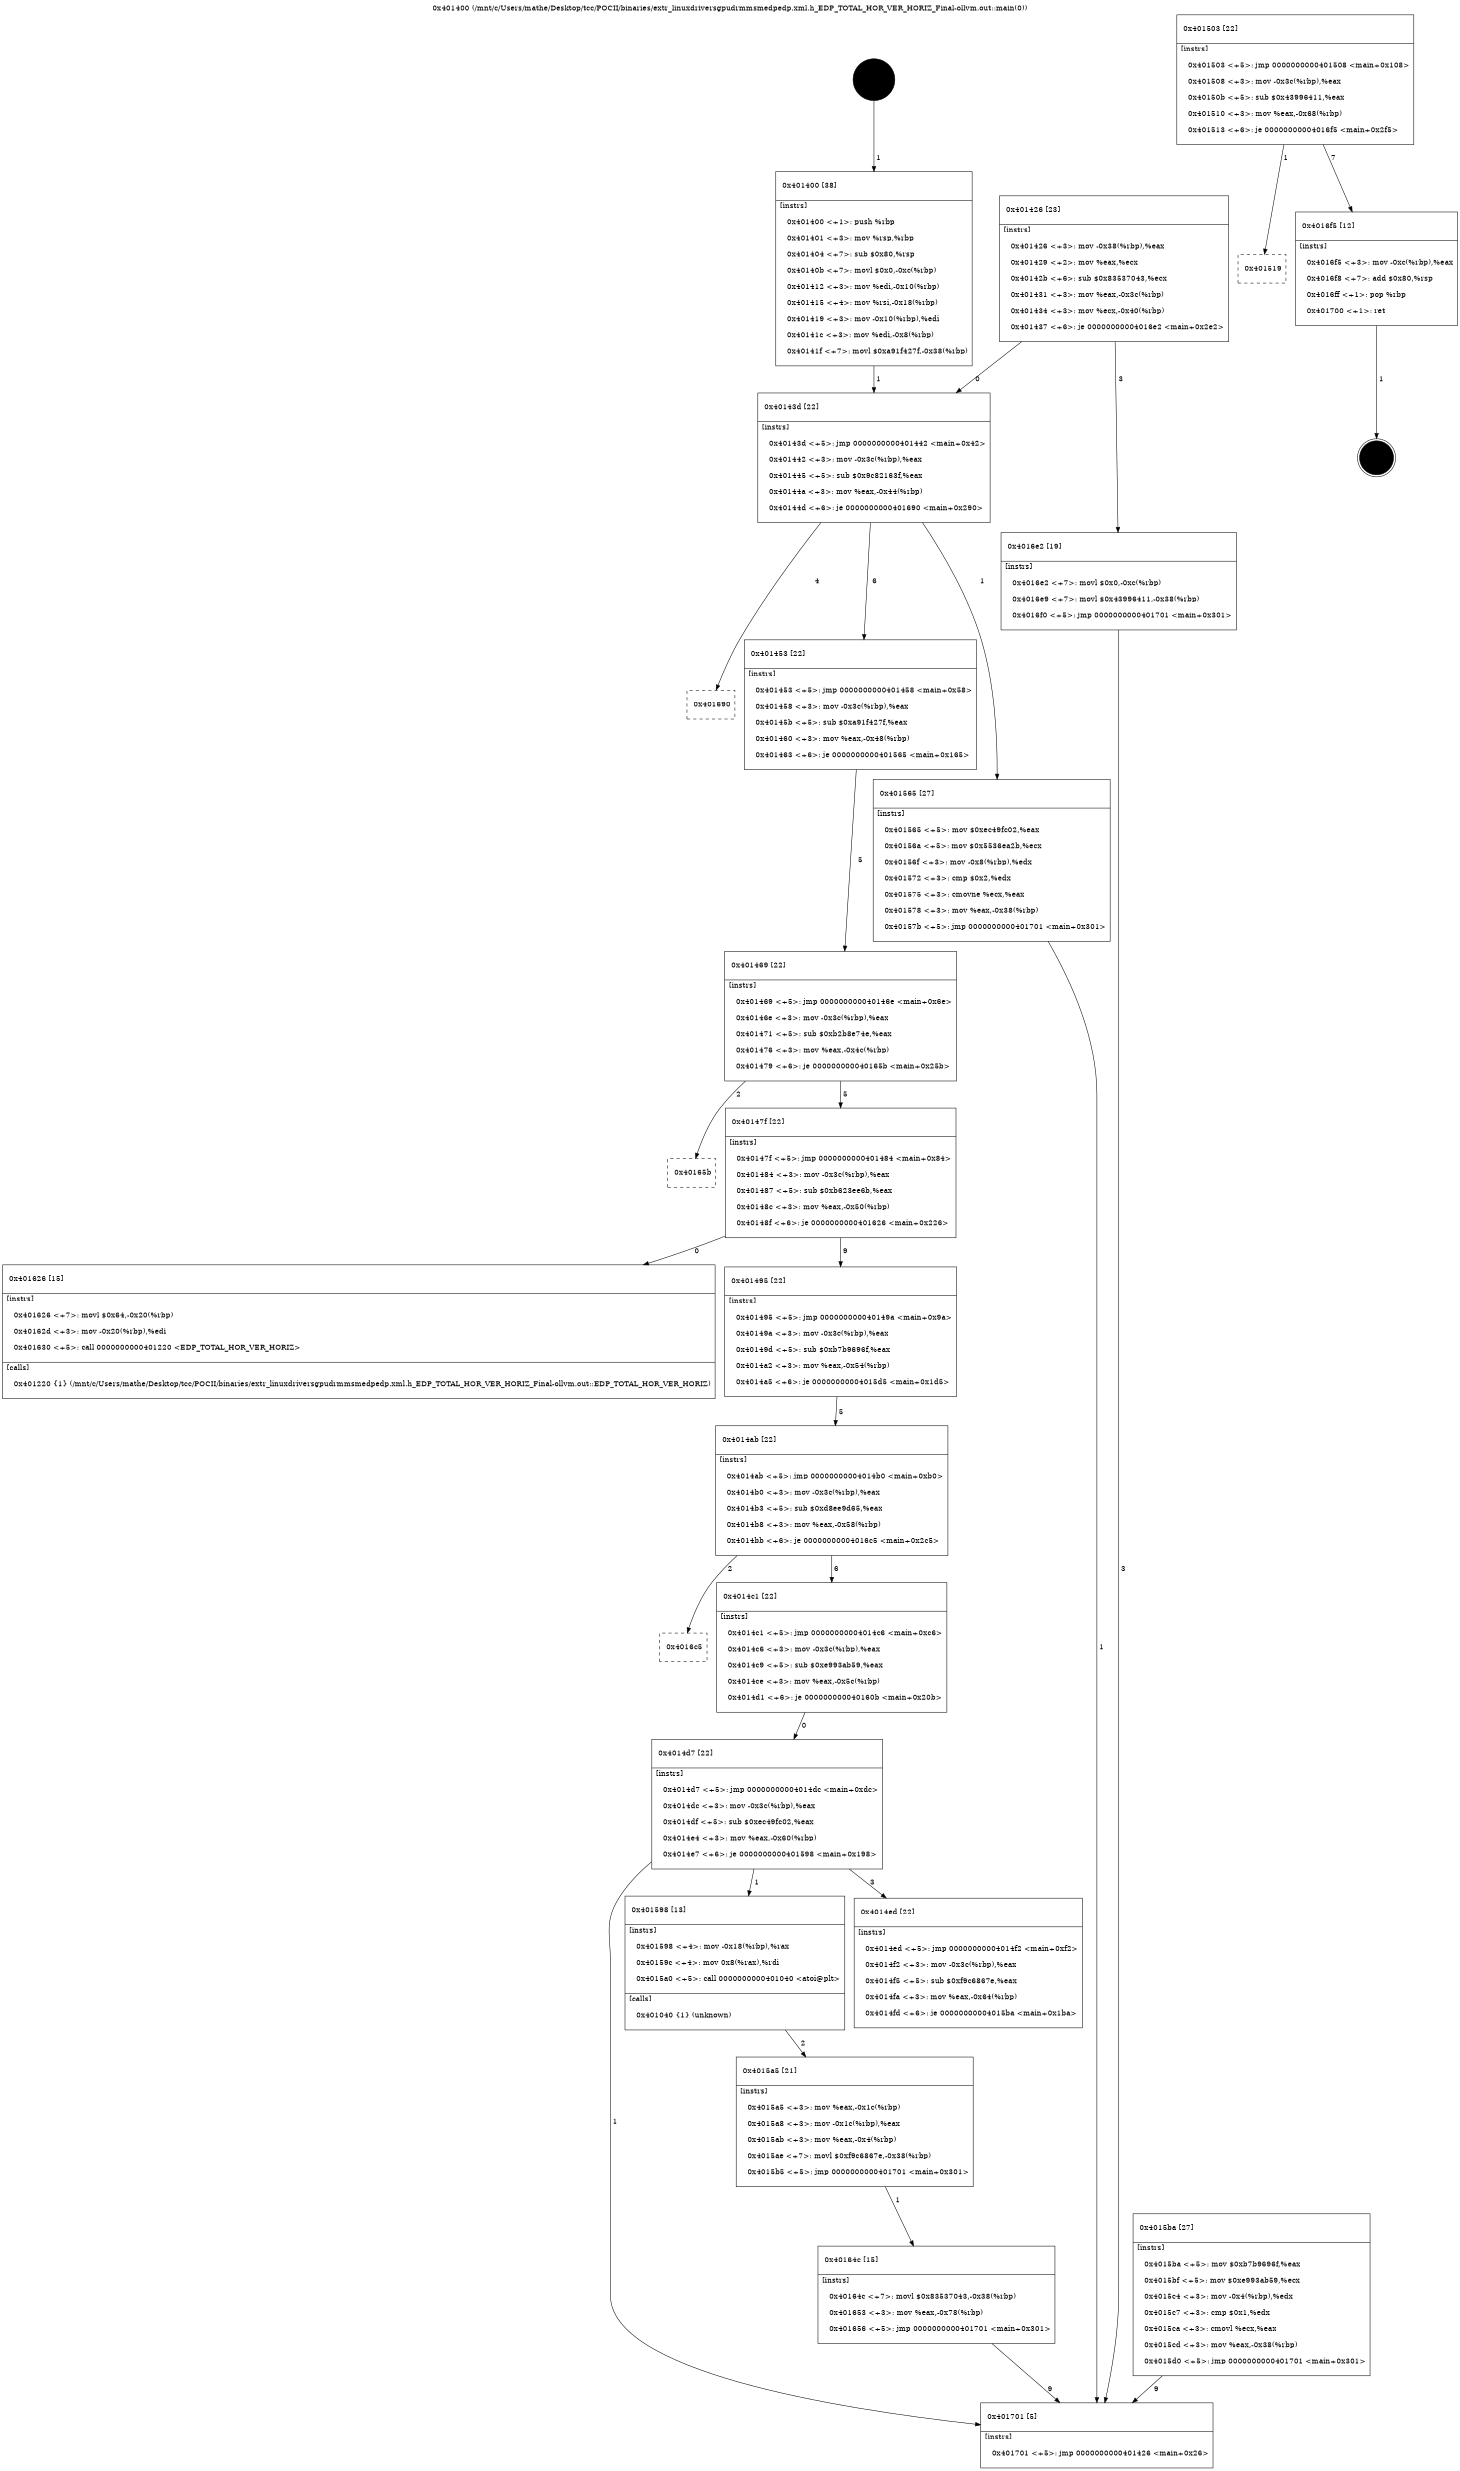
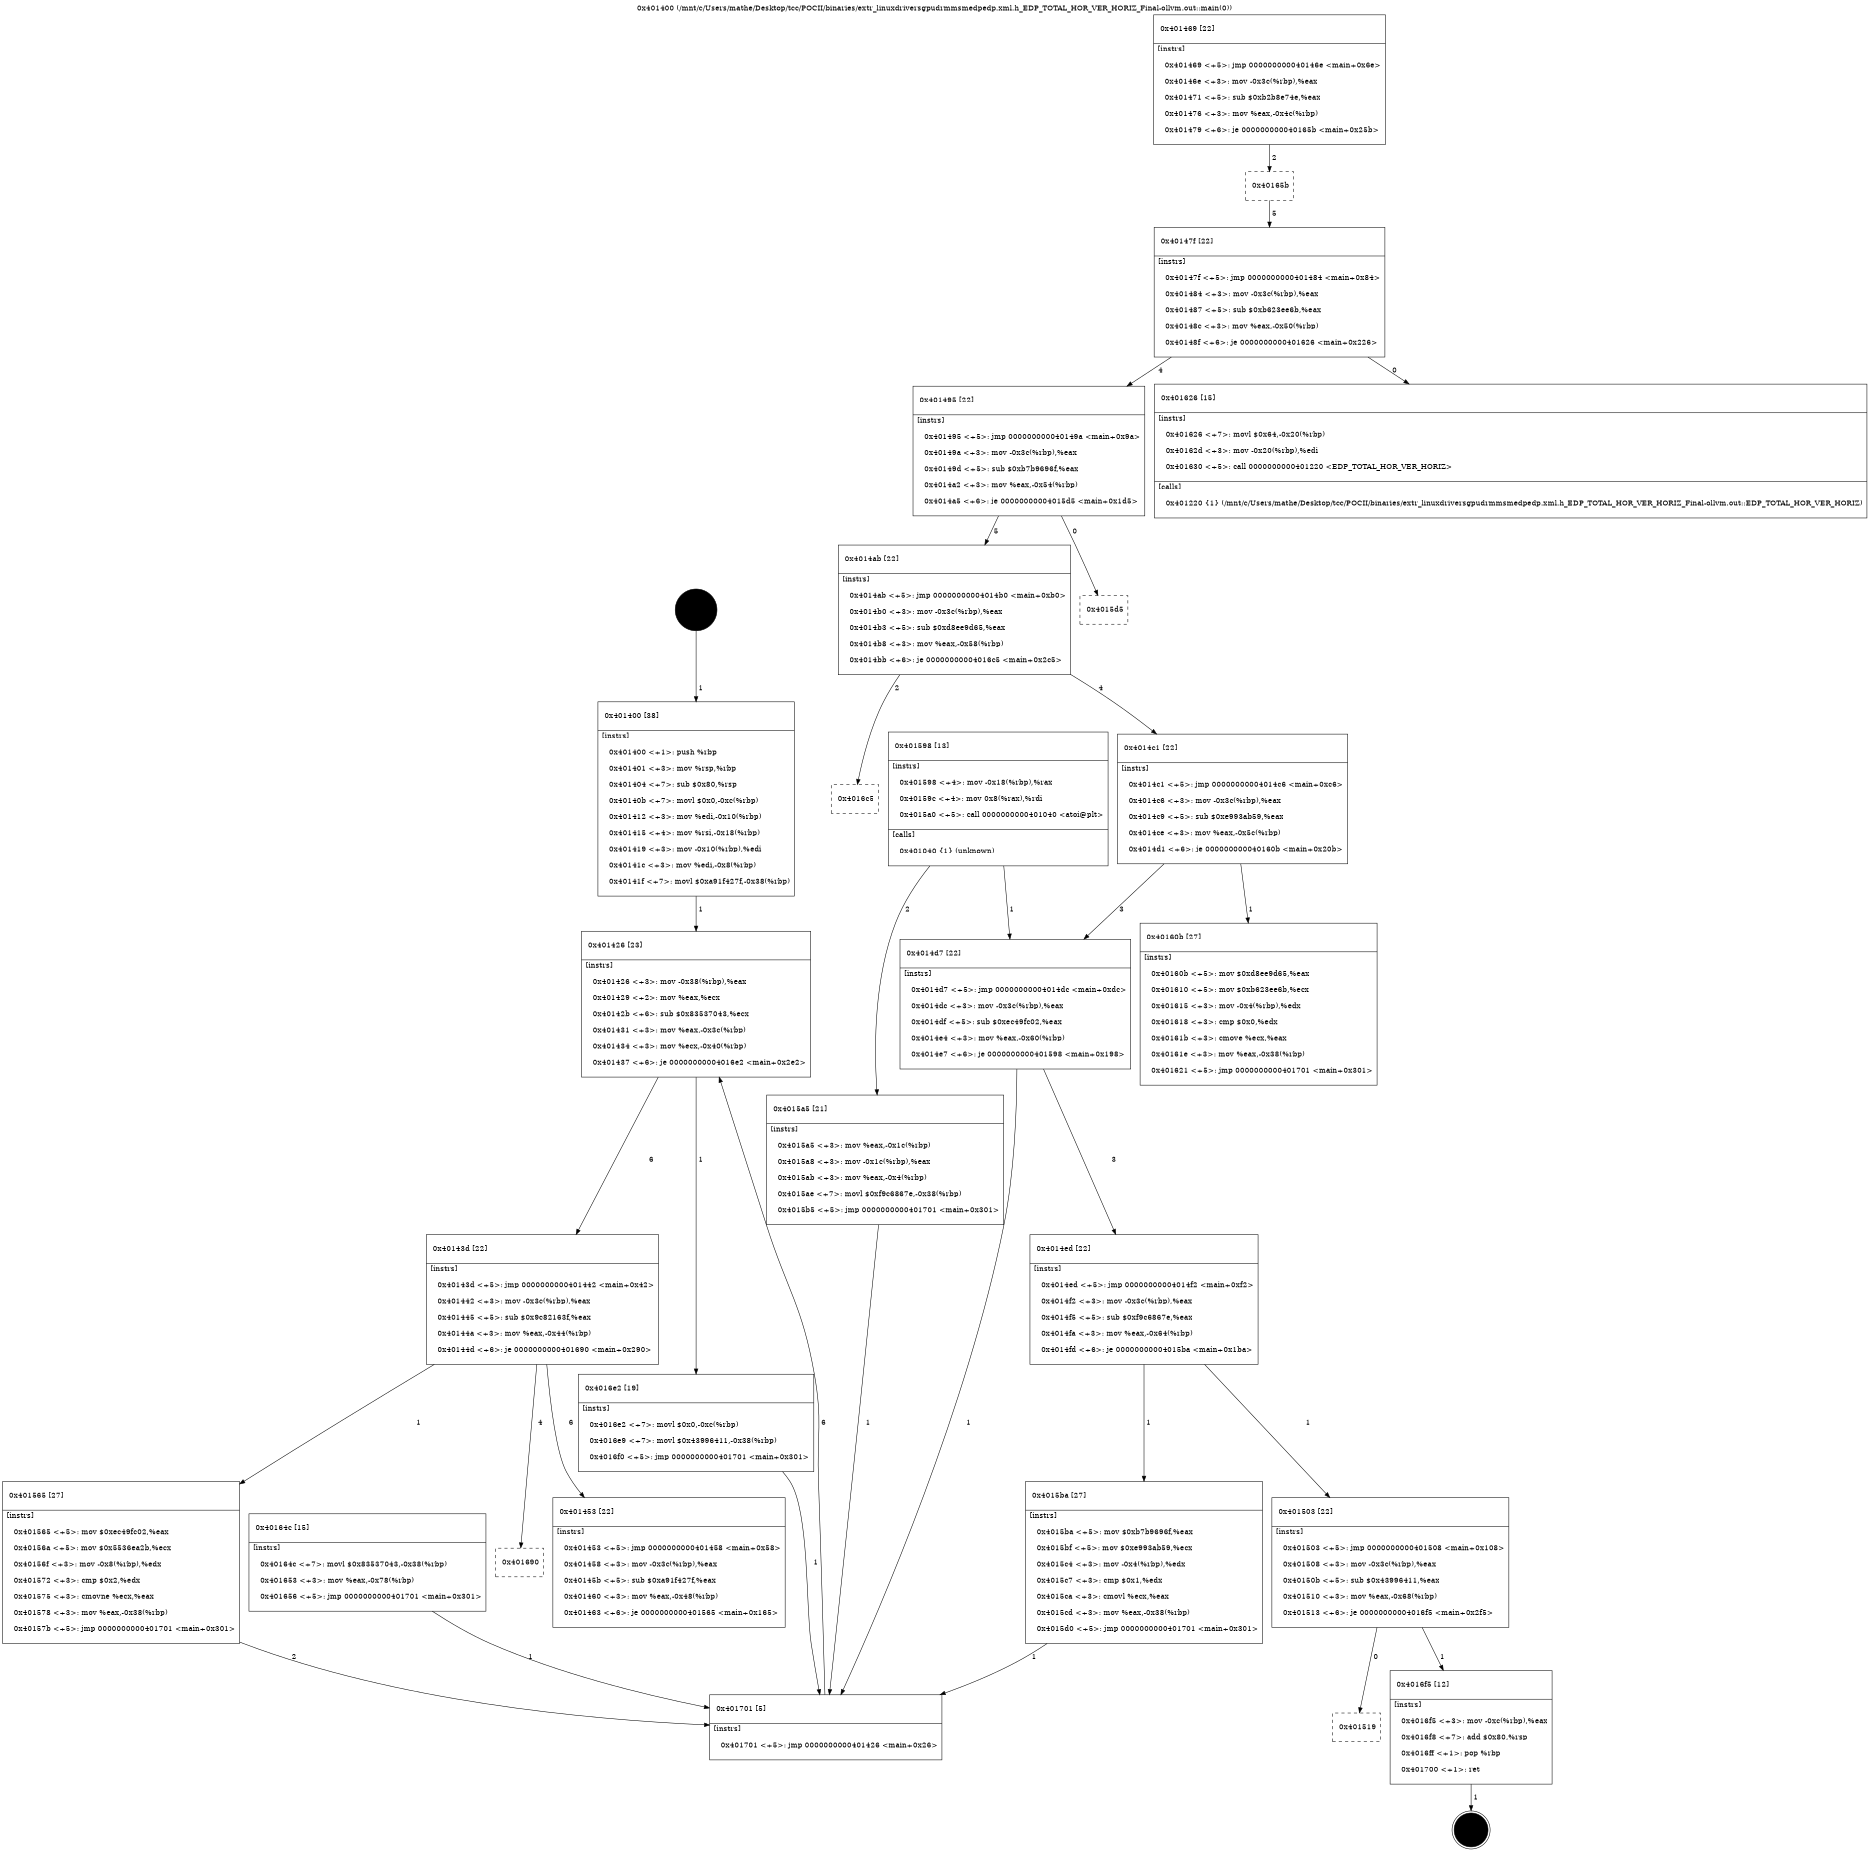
(1285, 158) -> (1375, 1657)
(1332, 158) -> (1441, 1657)
(874, 377) -> (696, 911)
(977, 379) -> (650, 1160)
(1120, 379) -> (700, 1160)
none -> (1104, 610)
(851, 858) -> none
none -> (1259, 1004)
(841, 1092) -> (1270, 211)
(844, 1251) -> (1160, 371)
none -> (815, 1381)
none -> (1144, 1420)
none -> (1265, 1429)
(835, 1569) -> (1100, 688)
(1122, 1569) -> (815, 1563)
(1101, 1647) -> (293, 1657)
(803, 1726) -> (1121, 910)
(752, 1880) -> (1007, 900)
(898, 2214) -> (855, 1457)
(1049, 2389) -> (529, 1657)
(1155, 2389) -> (1033, 1657)
